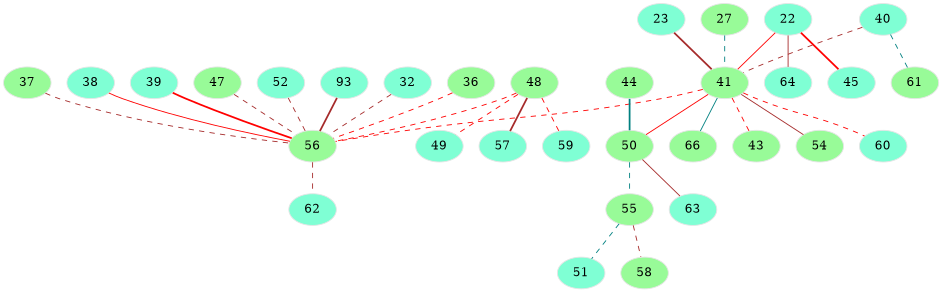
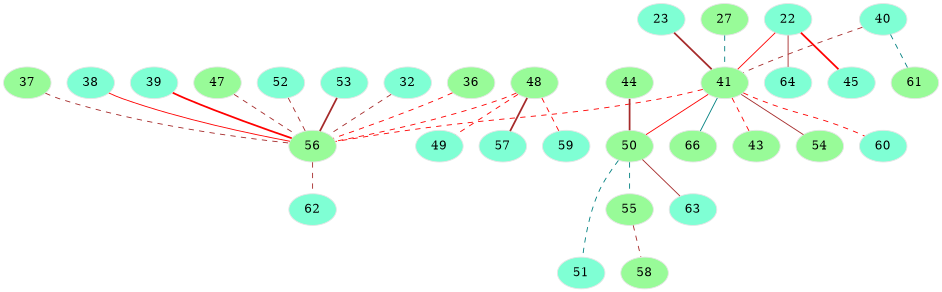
(344, 83) -> (344, 83)
(630, 115) -> (630, 115)
(605, 241) -> (593, 206)
